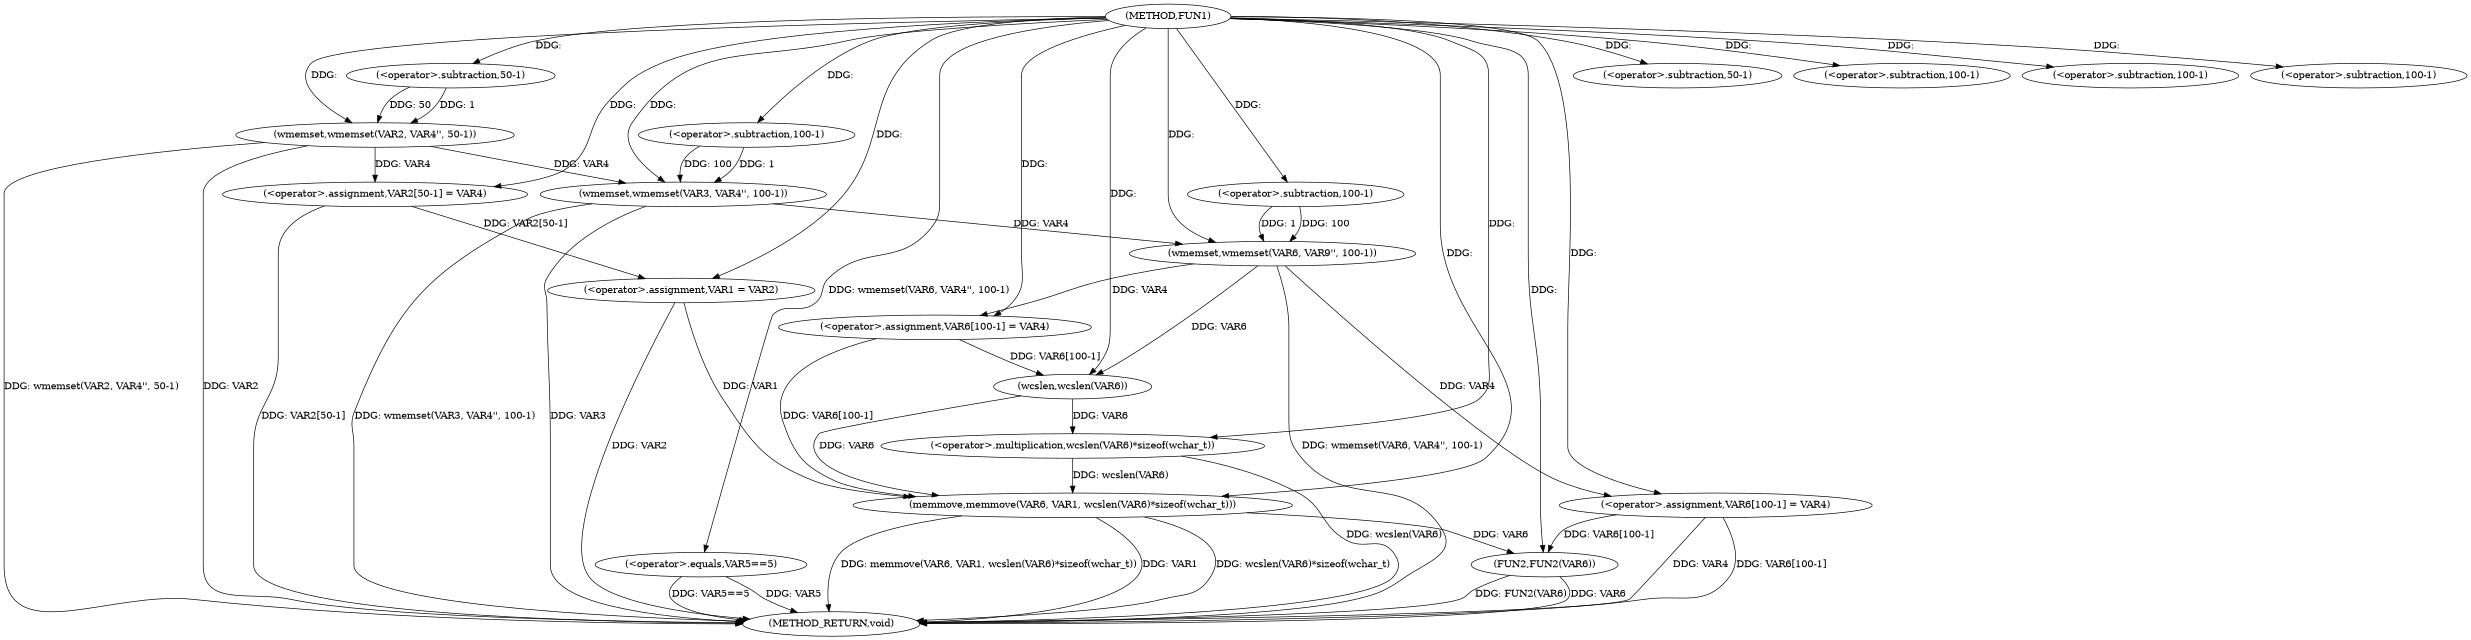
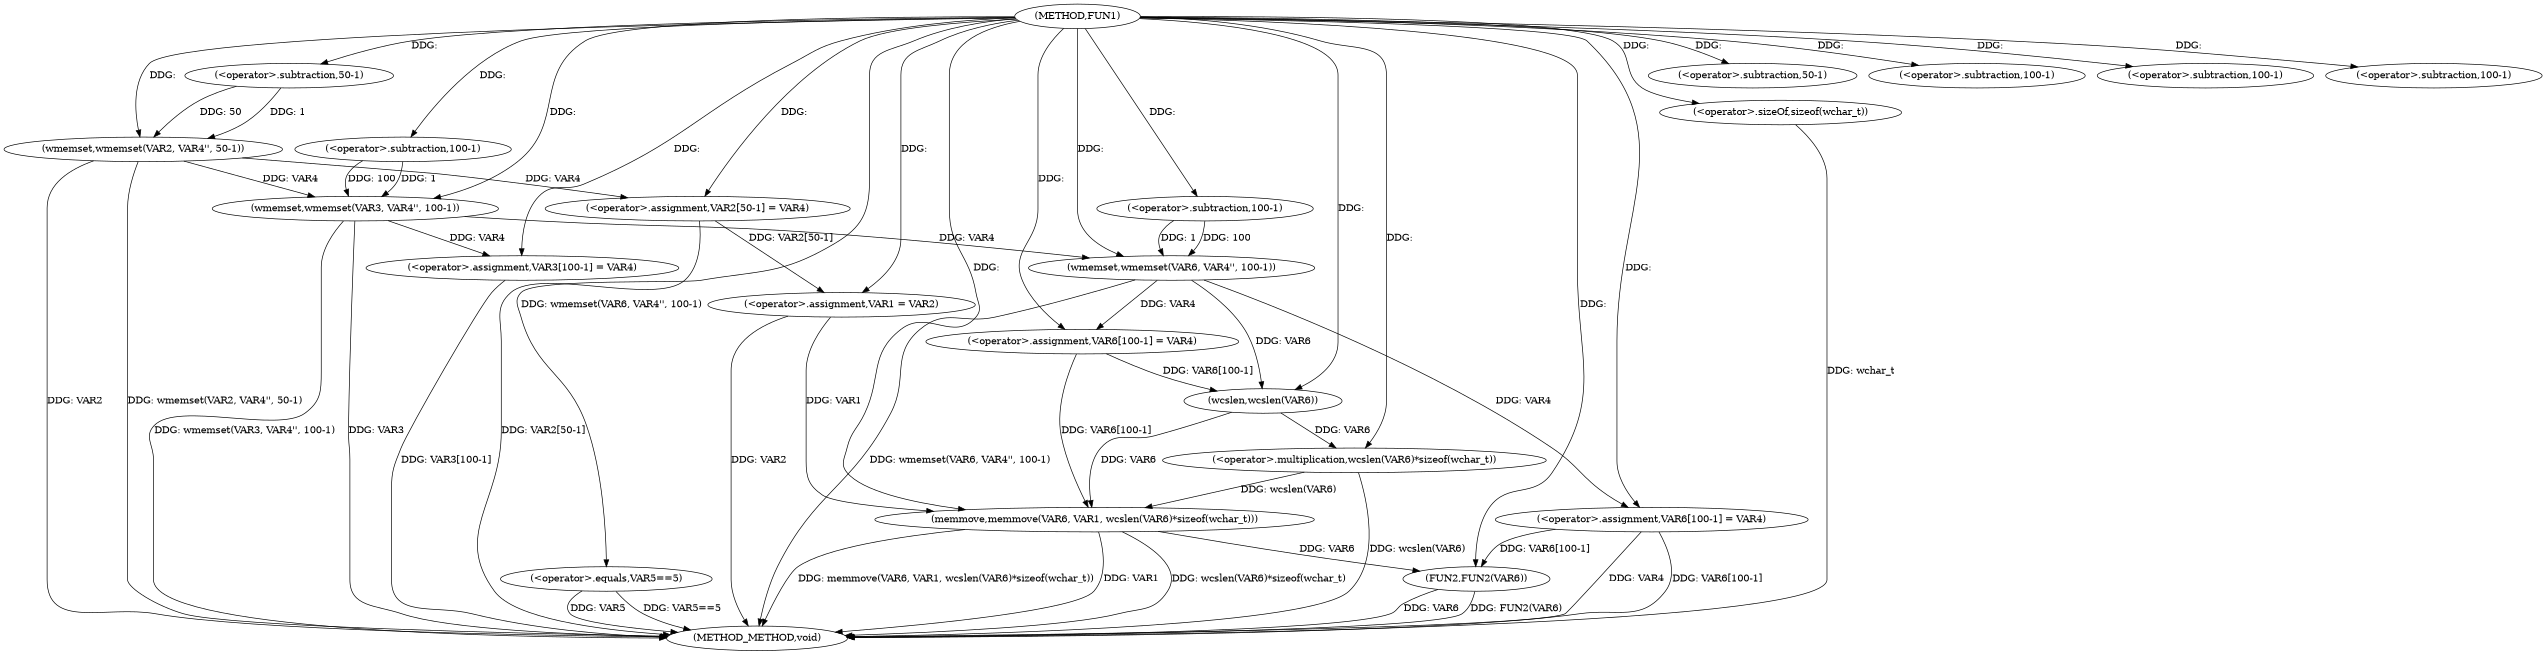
none -> (1781, 113)
(1273, 254) -> (1172, 268)
none -> (522, 268)
(831, 624) -> (757, 638)
